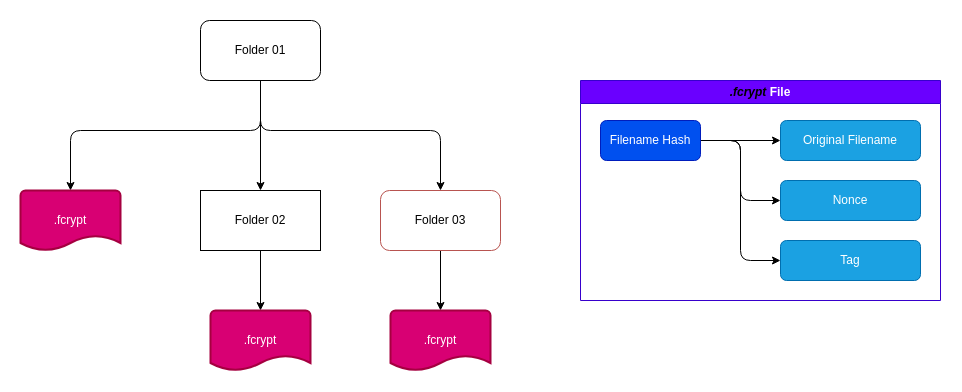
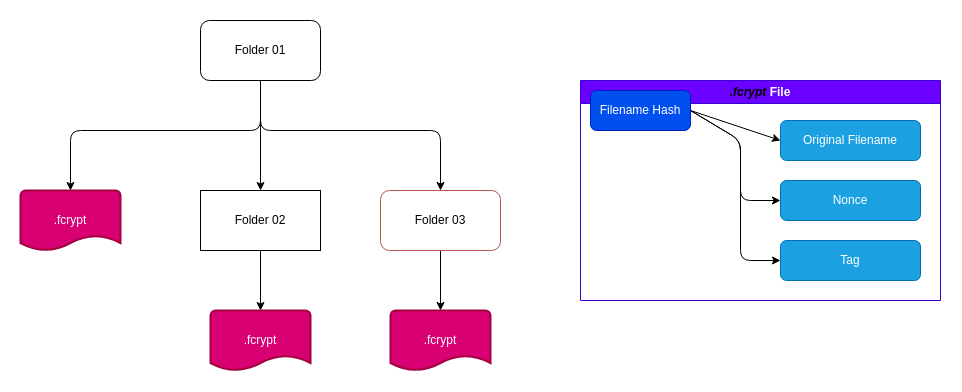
(651, 141) -> (641, 111)
